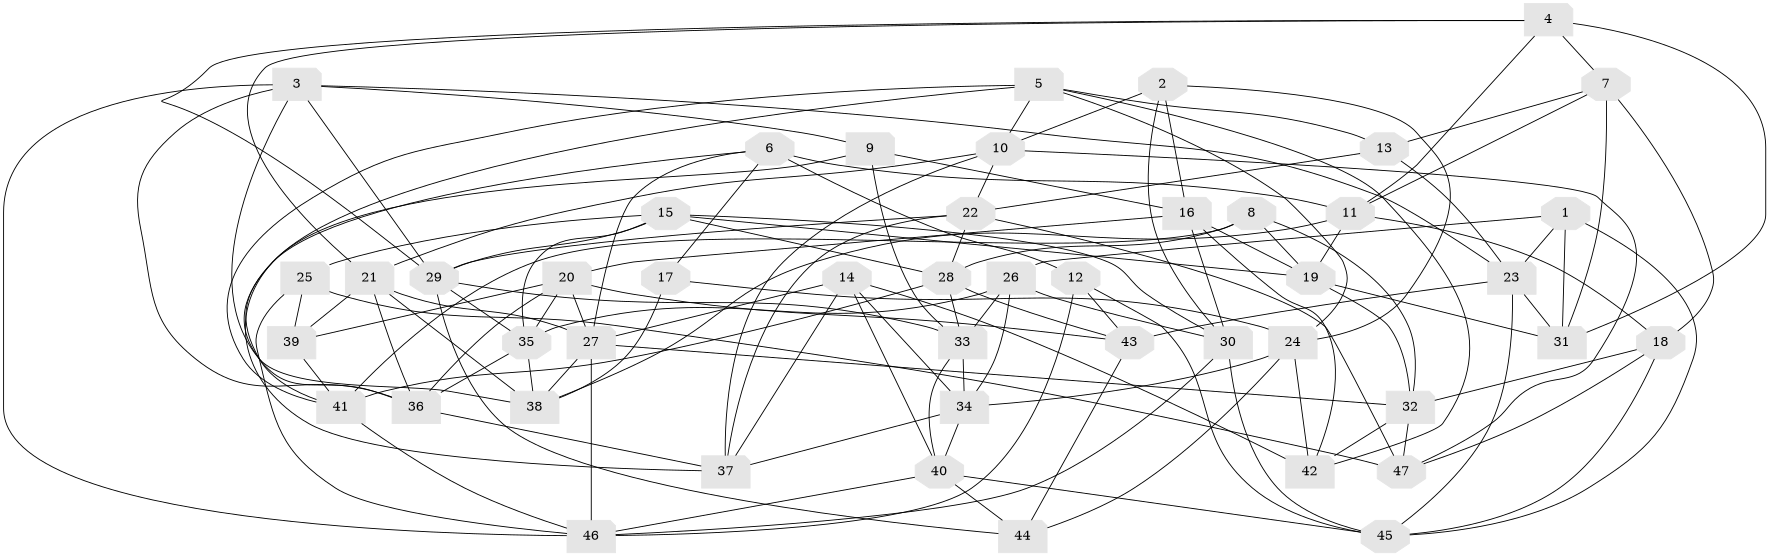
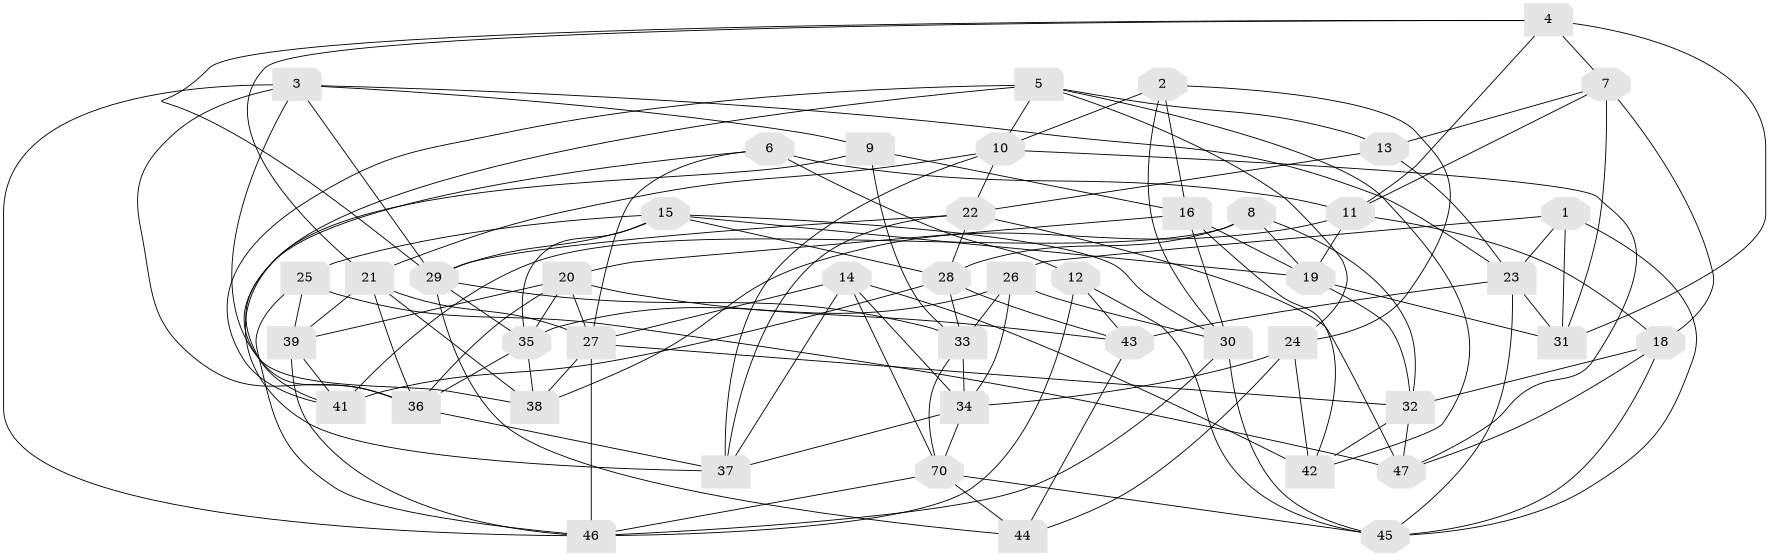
(666, 278) -> none
(939, 472) -> (939, 472)
(459, 485) -> (395, 492)
